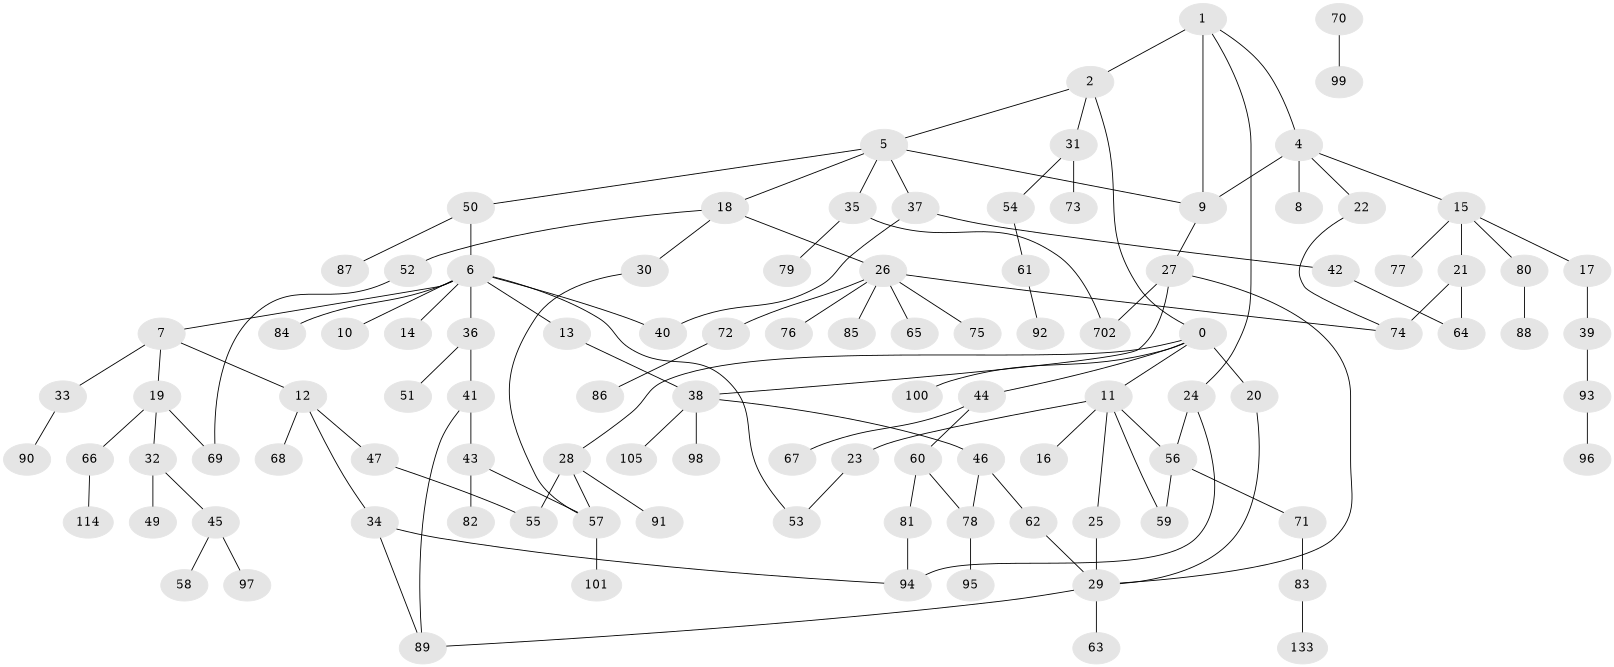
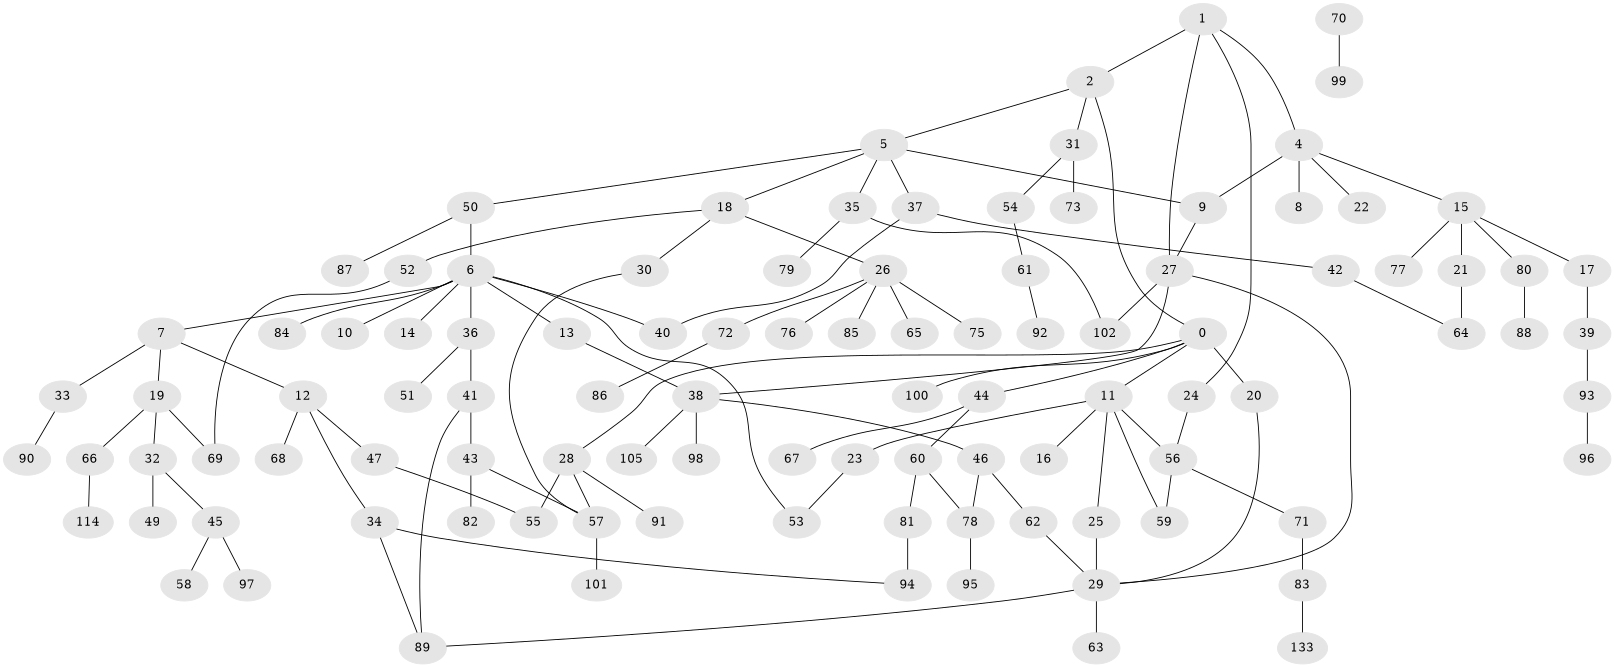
(1203, 114) -> (1178, 144)
(1105, 334) -> (1105, 334)
(1399, 334) -> none
(1129, 560) -> none
